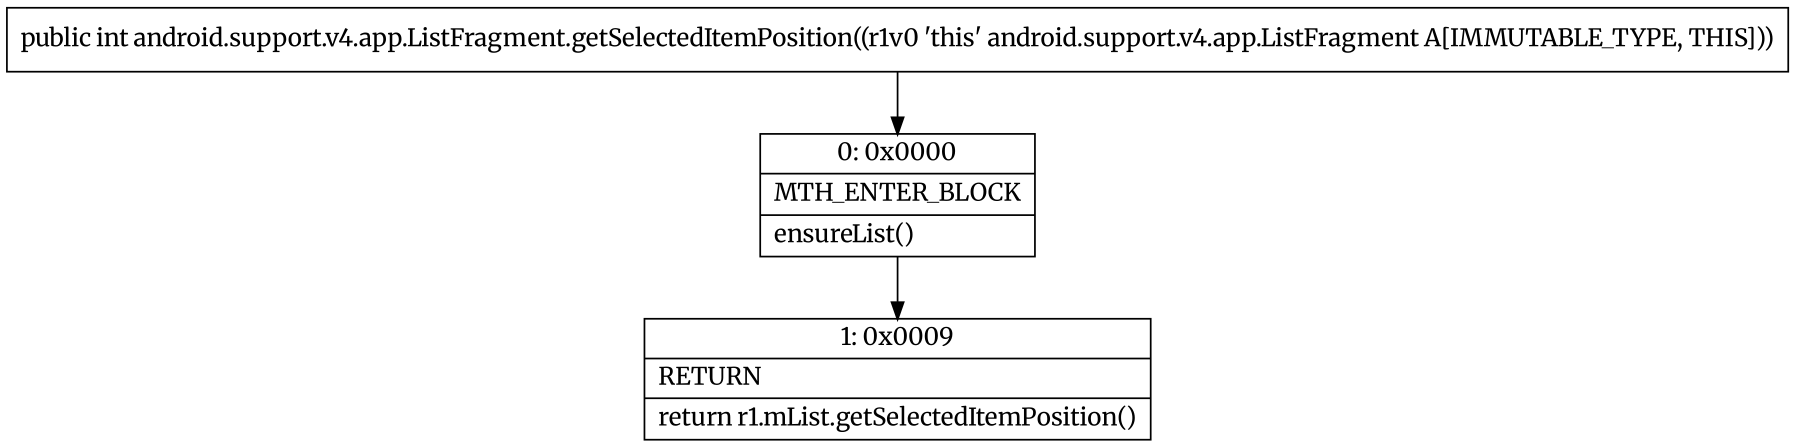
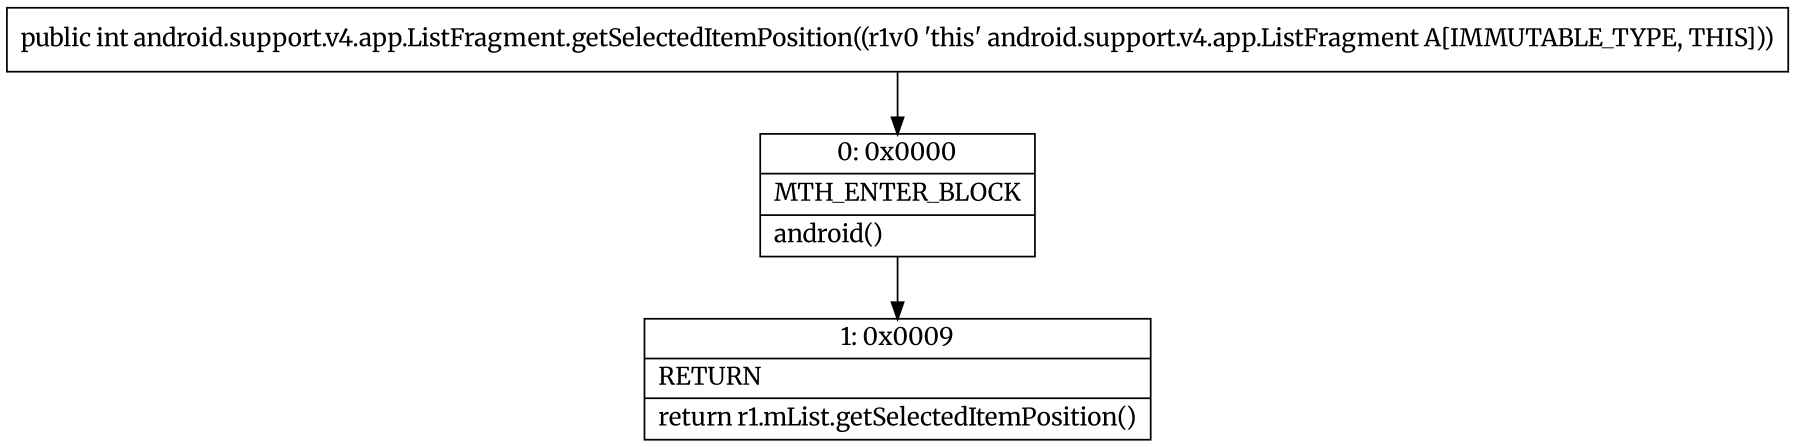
(845, 235) -> (829, 235)
